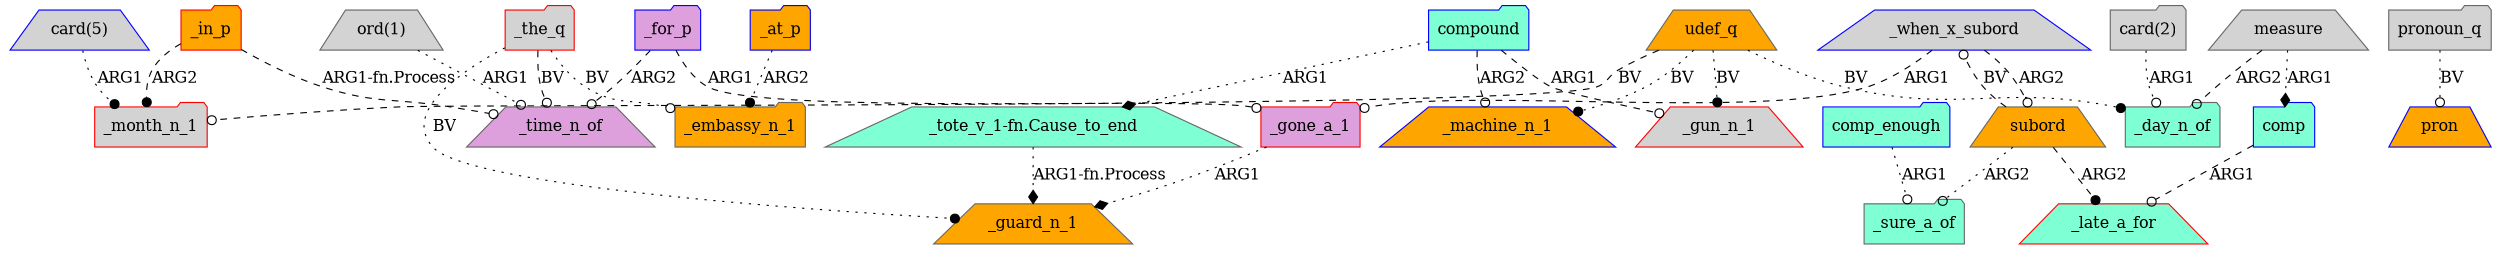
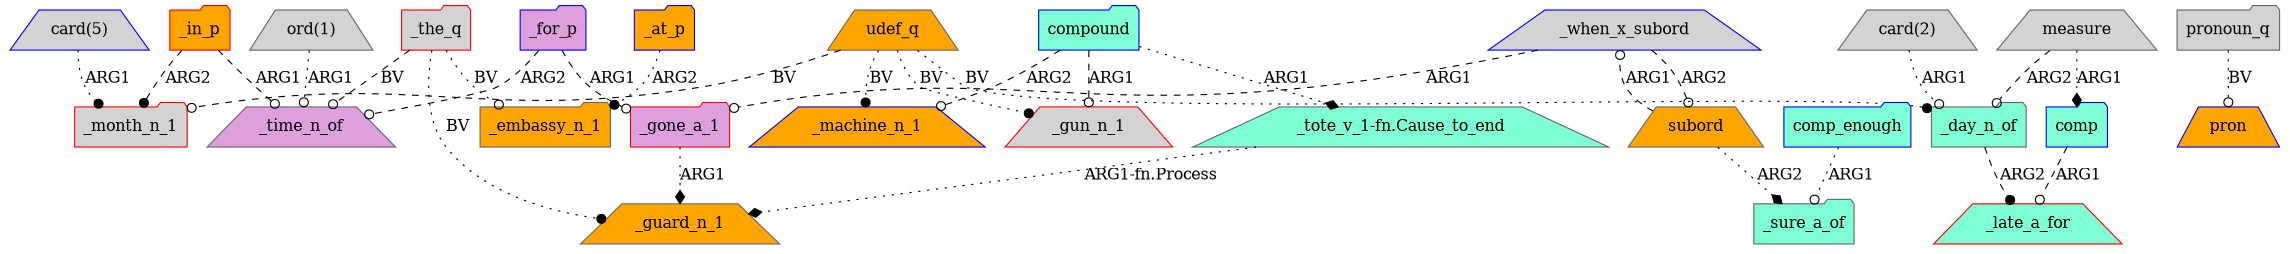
(2148, 30) -> (1908, 30)
(389, 79) -> (278, 79)
(1995, 79) -> (1649, 79)
(2073, 172) -> (1994, 172)
(1980, 173) -> (1745, 171)
